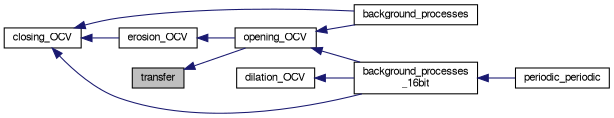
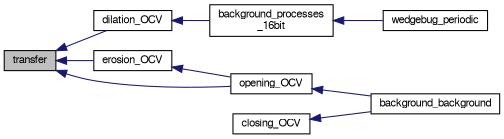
(416, 15) -> (435, 104)
(106, 38) -> (80, 61)
none -> (86, 39)
(341, 57) -> none
(562, 78) -> (435, 21)
(204, 113) -> none
